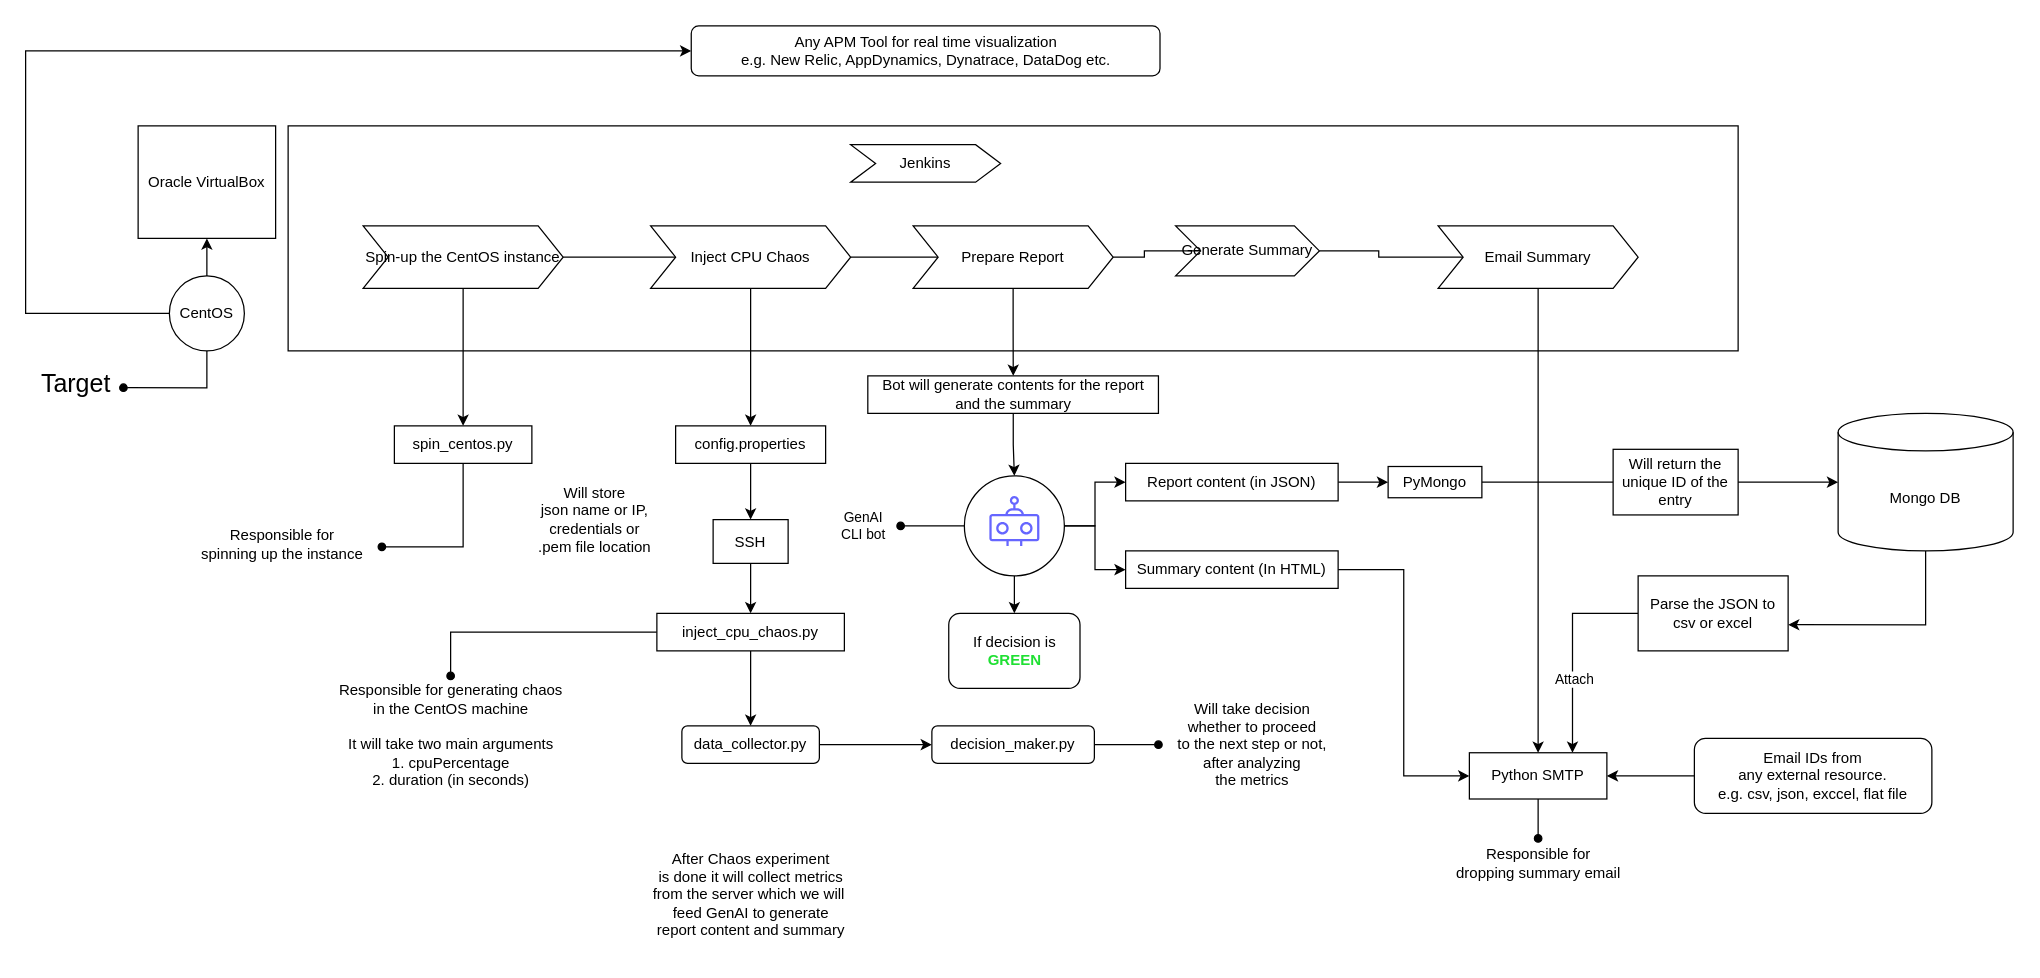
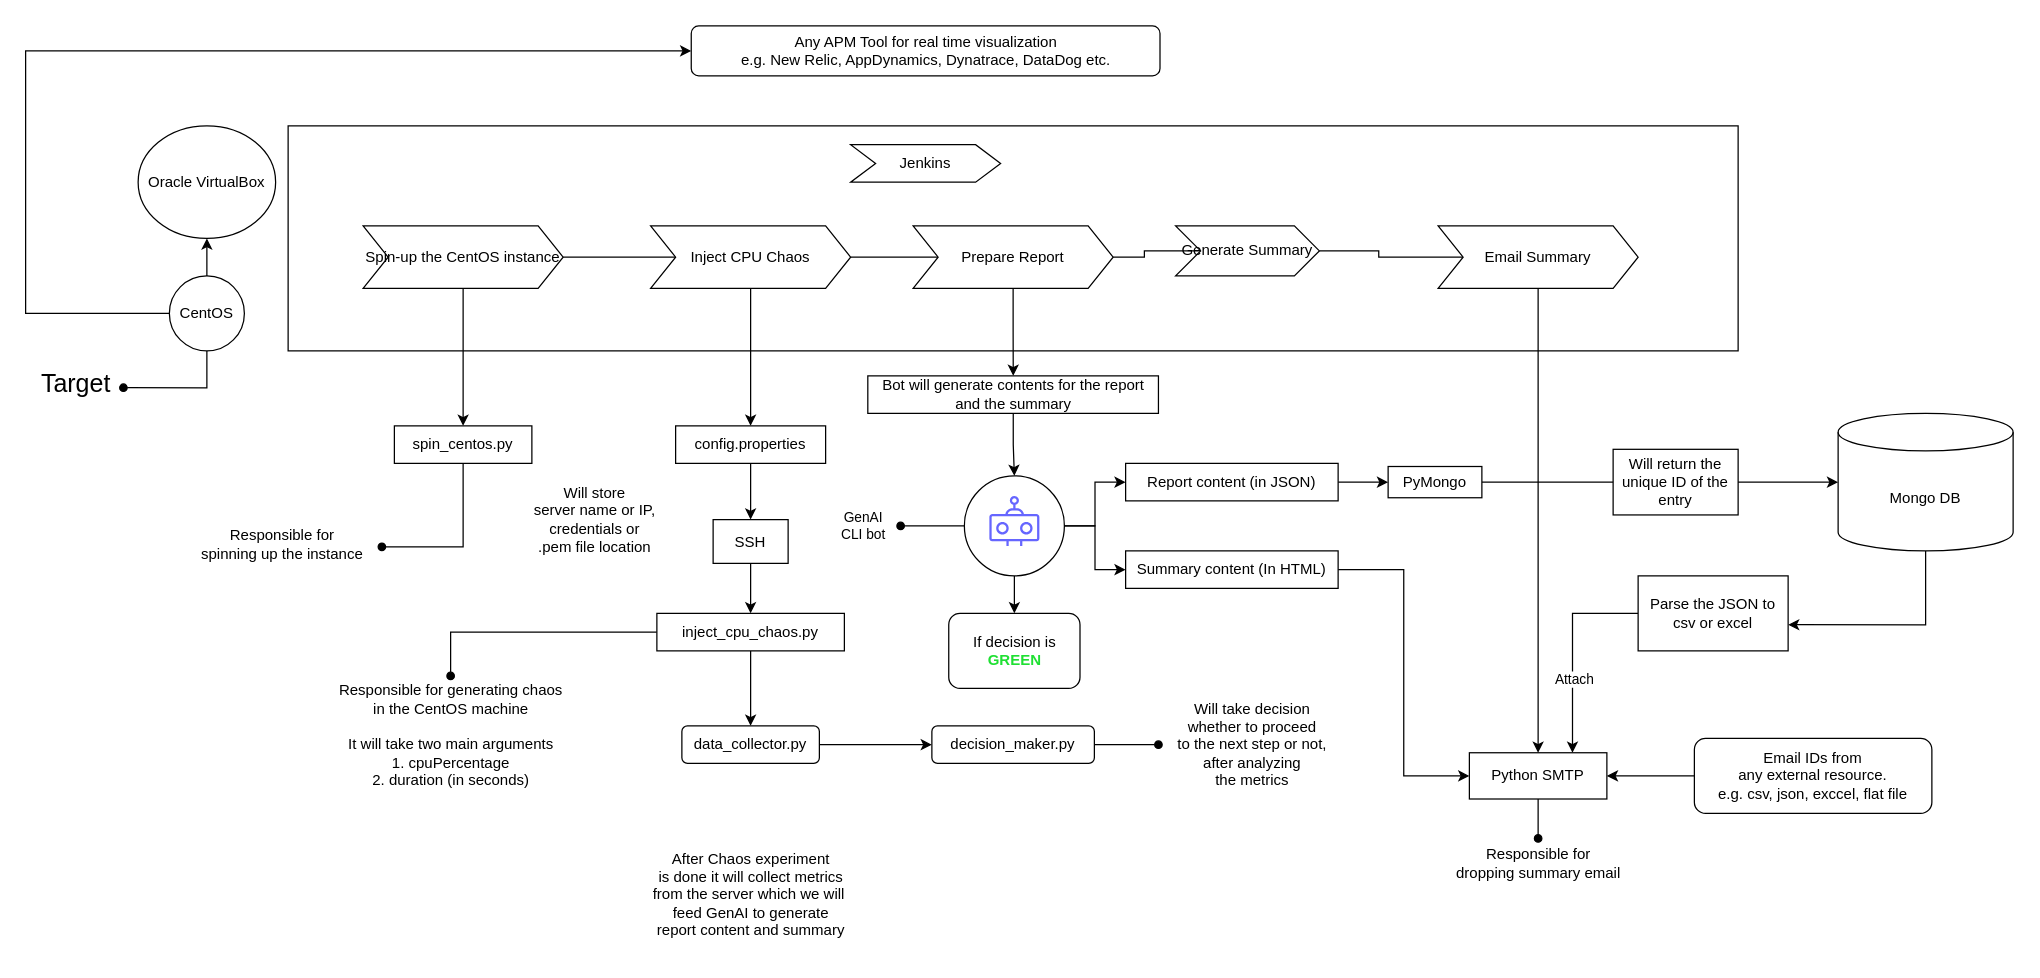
(207, 182) -> (207, 182)
(595, 519) -> (595, 519)
